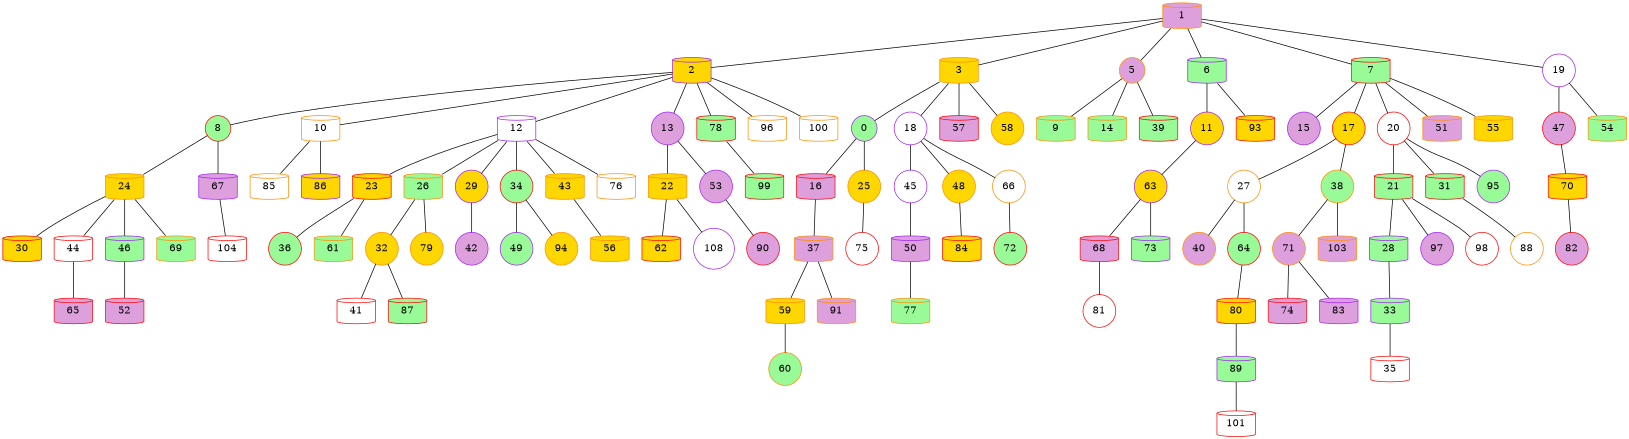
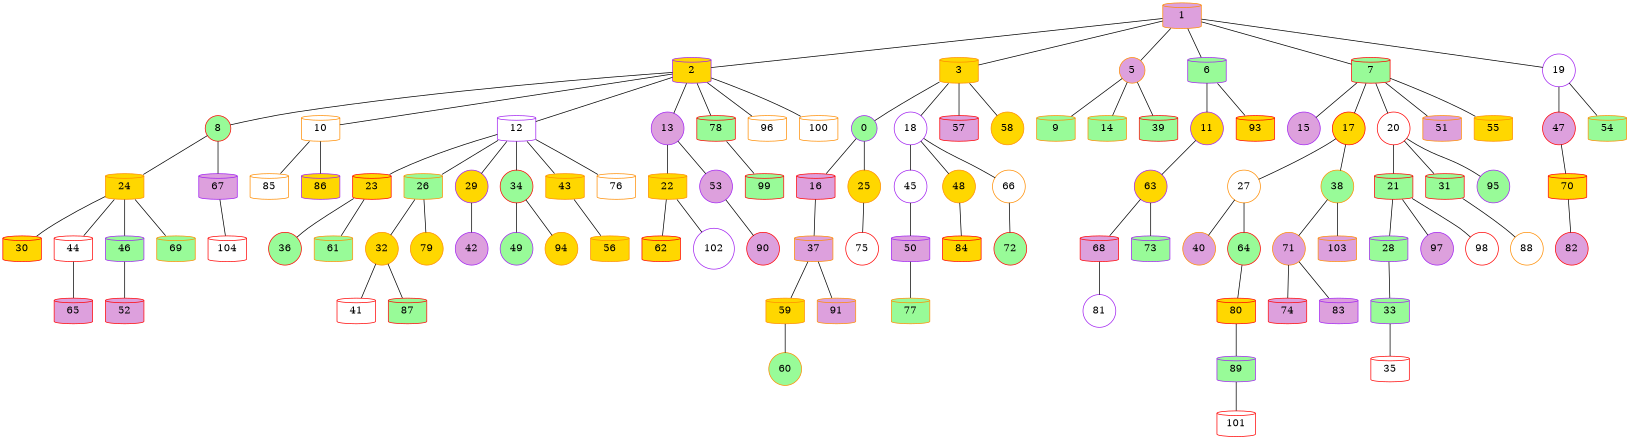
(714, 249) -> (714, 249)
(1099, 311) -> (1099, 311)
